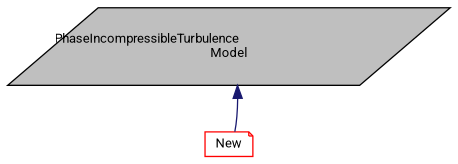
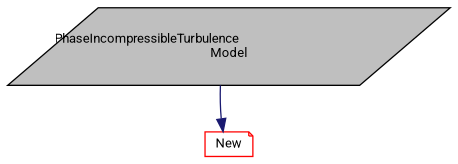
(237, 115) -> (220, 102)
